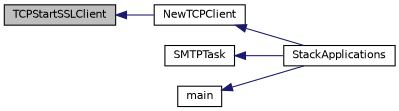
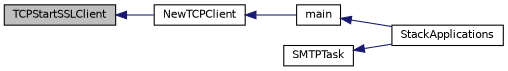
(275, 37) -> (276, 15)
